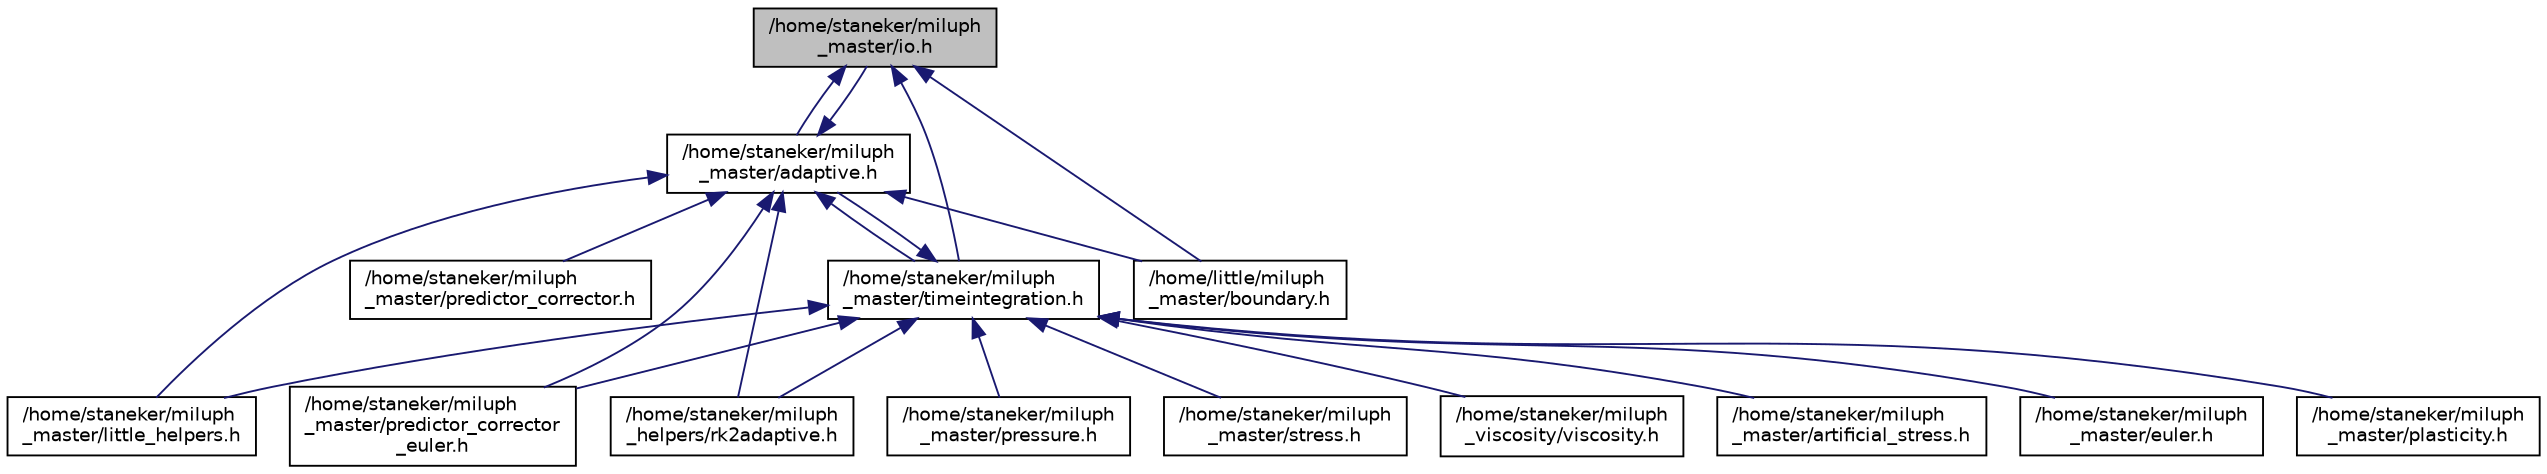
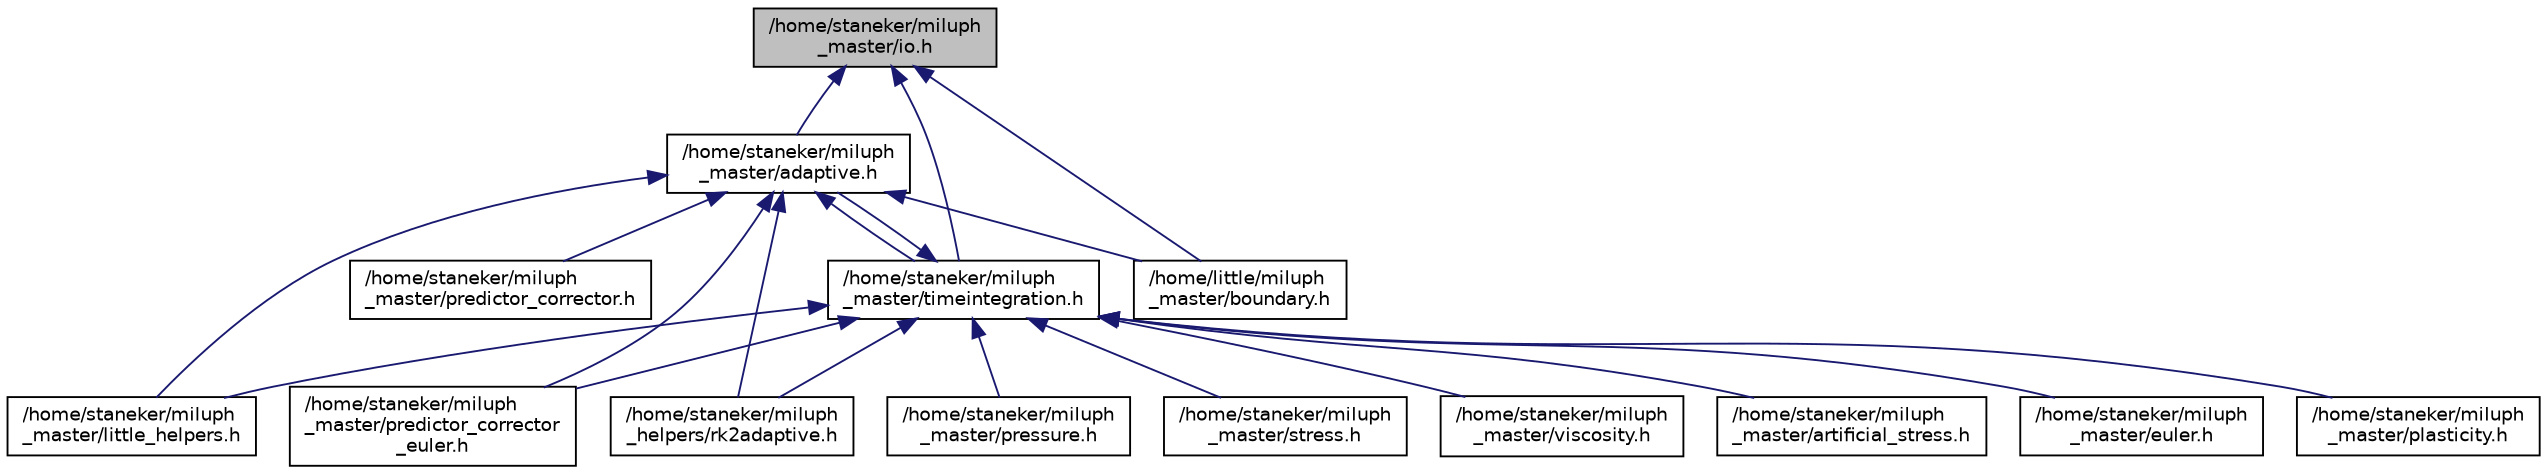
(849, 94) -> none
(1562, 426) -> (1562, 426)
